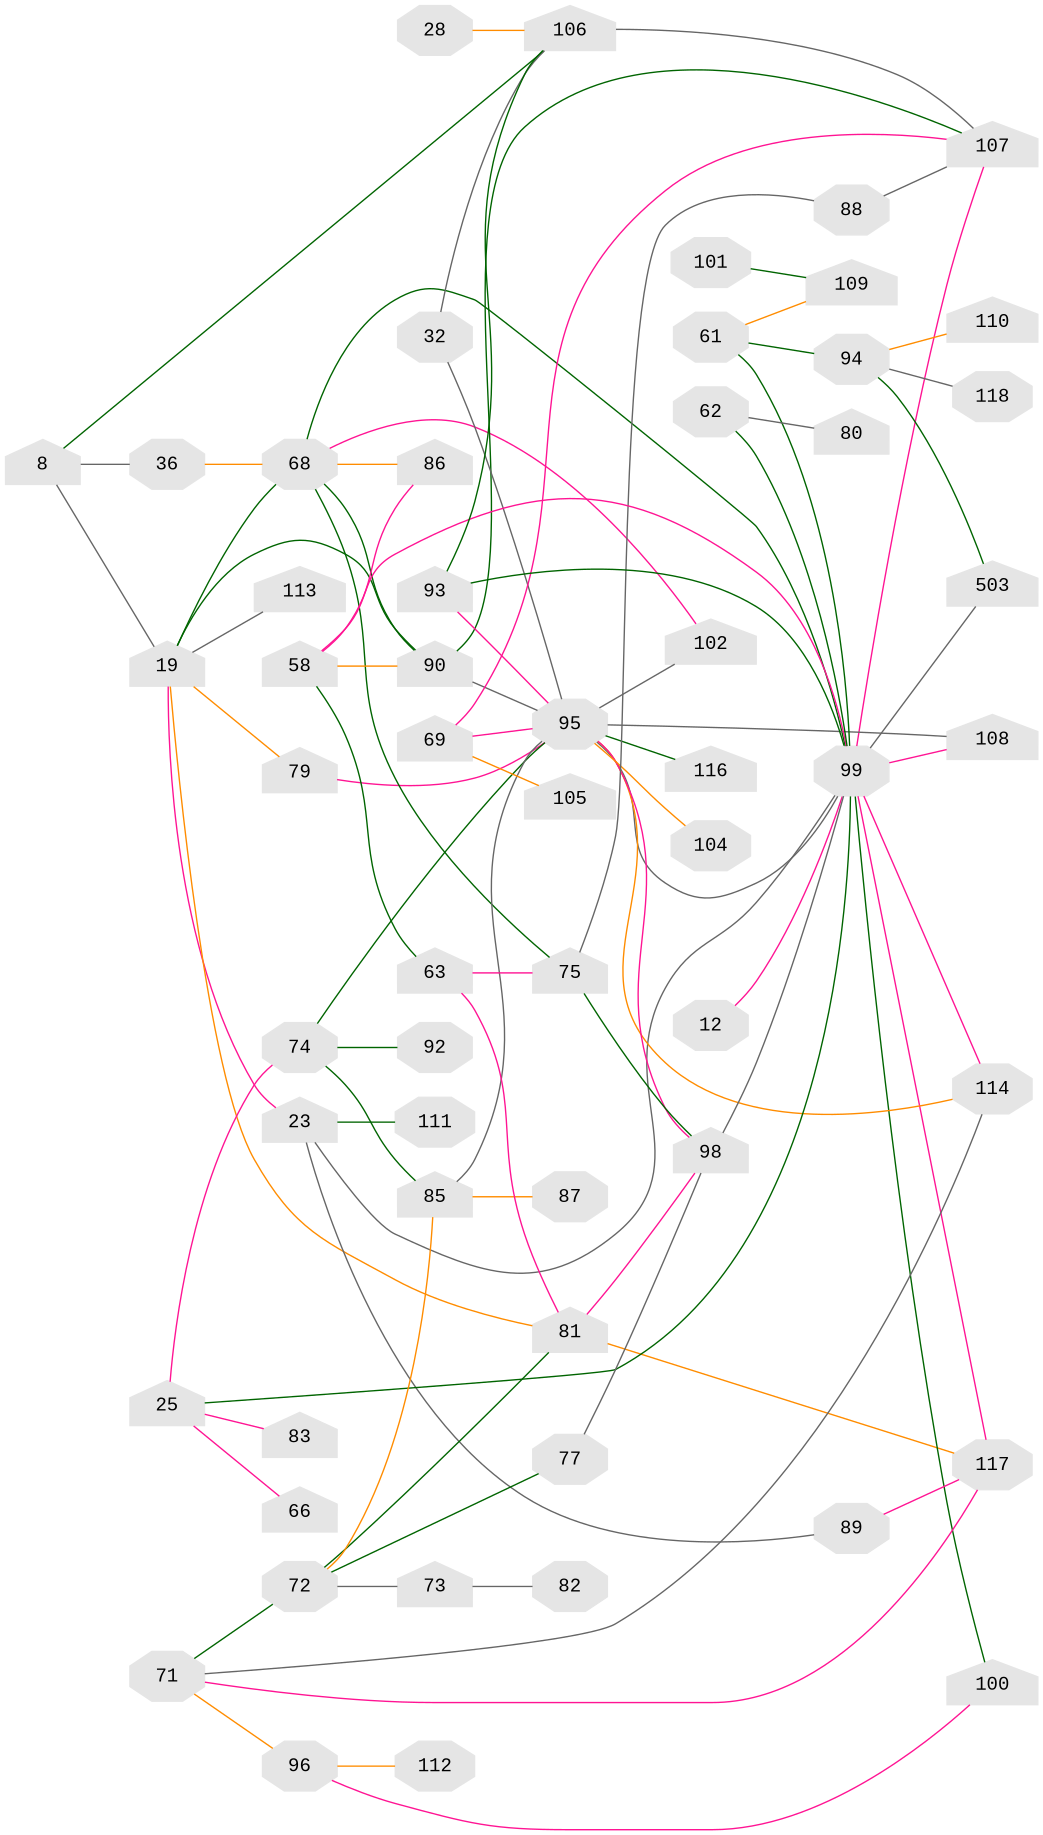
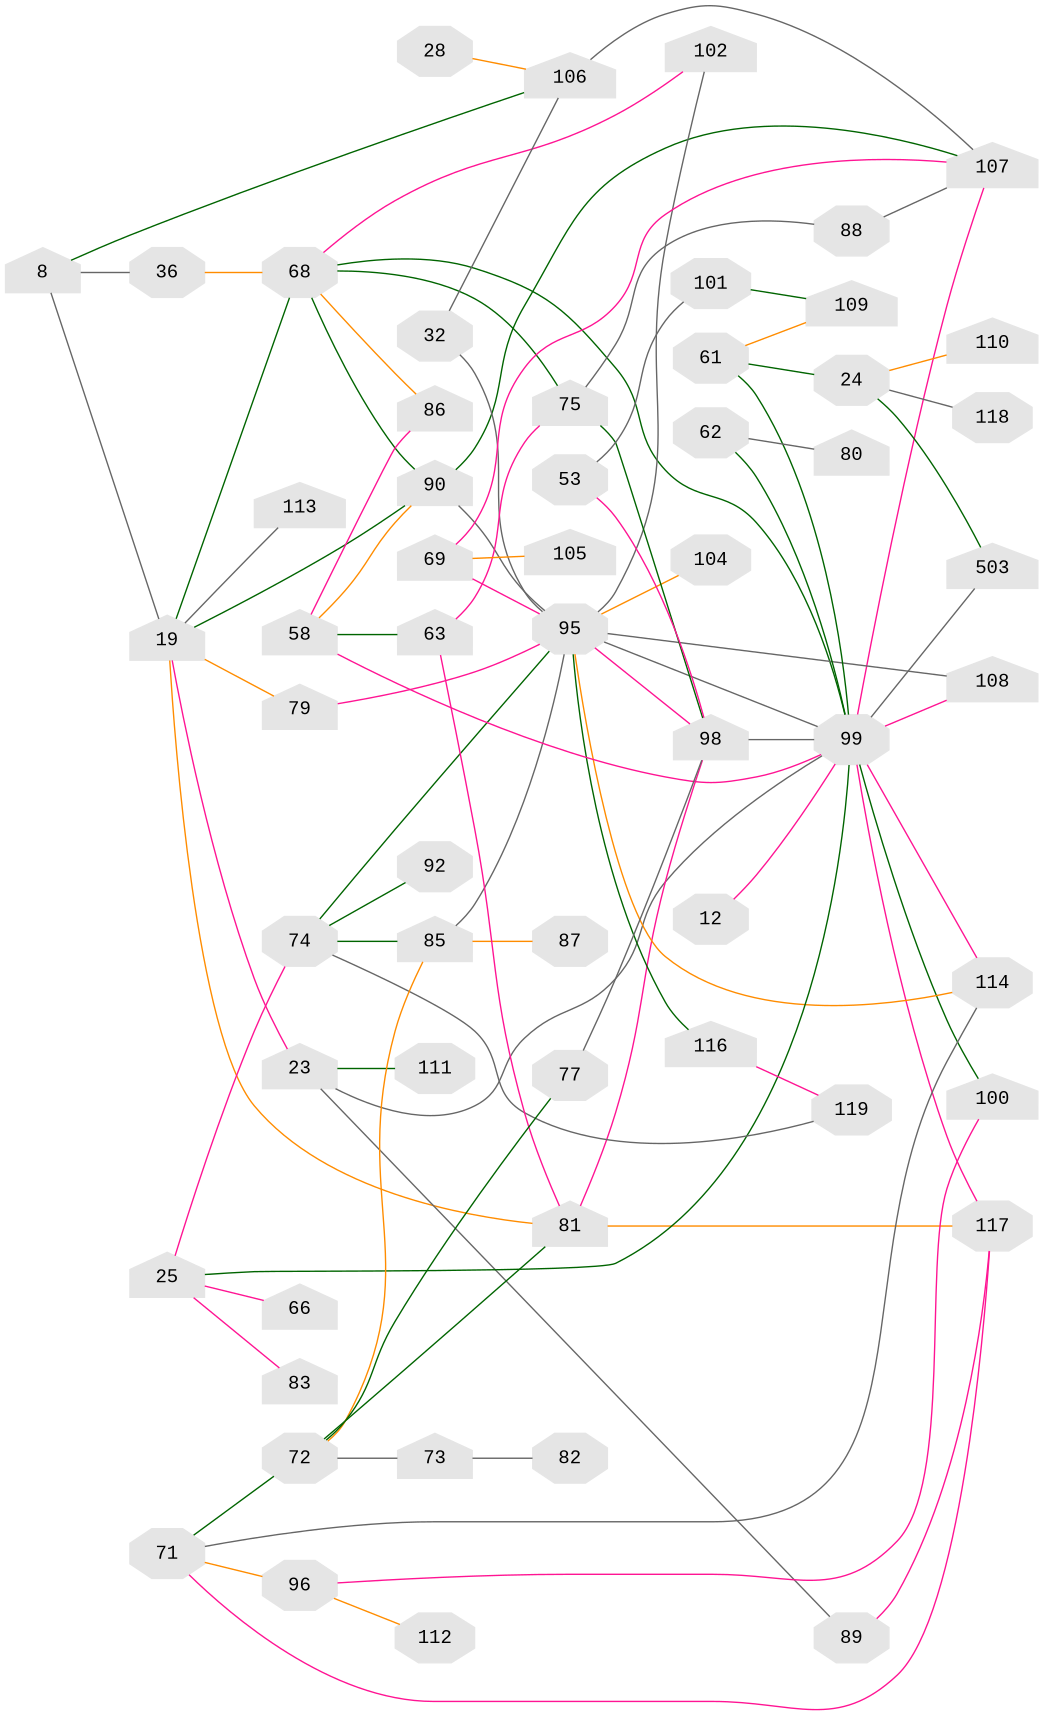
(852, 359) -> (852, 380)
none -> (570, 480)
(435, 591) -> none
none -> (852, 1110)
